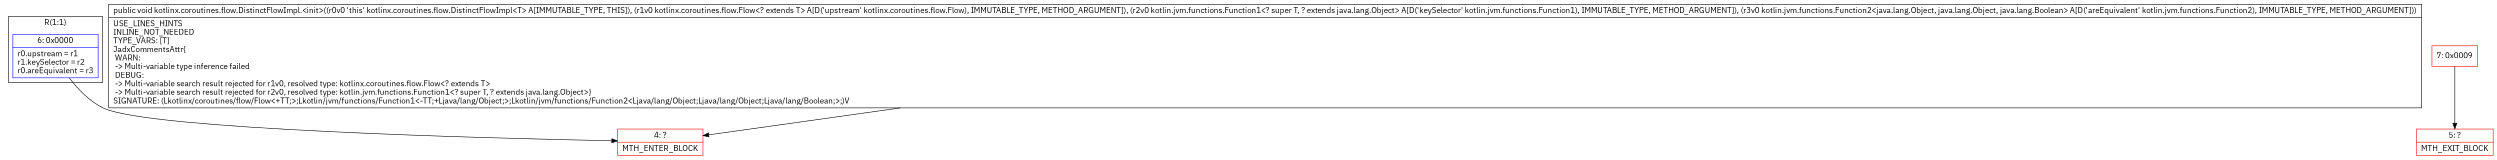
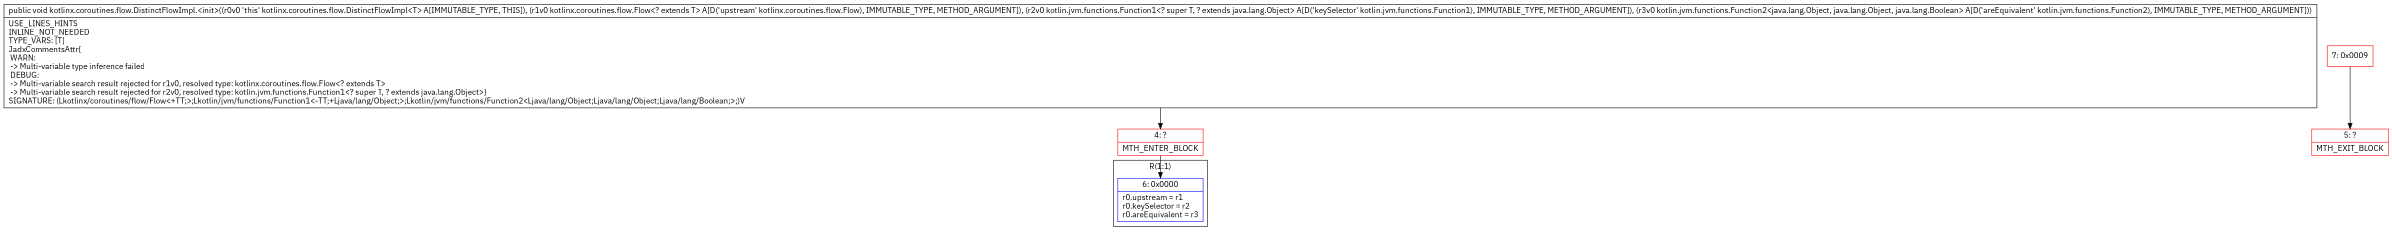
(51, 62) -> (1156, 206)
(334, 132) -> (1160, 164)
